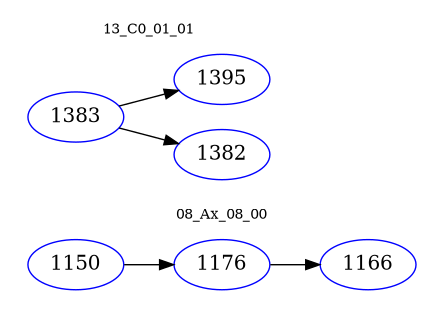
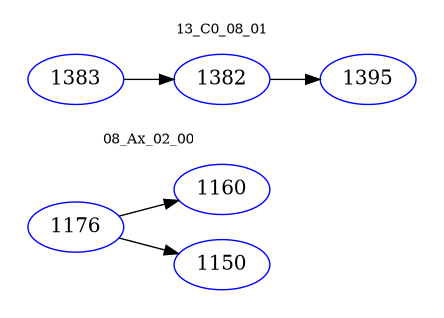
(149, 30) -> (222, 30)
(142, 100) -> (288, 79)
(222, 215) -> (149, 140)
(142, 265) -> (142, 244)
(368, 265) -> (222, 189)
